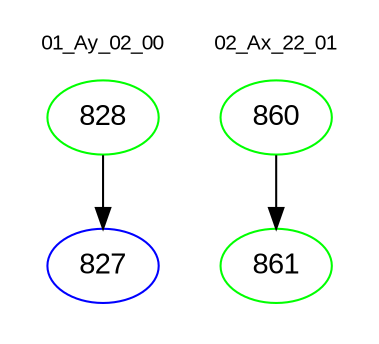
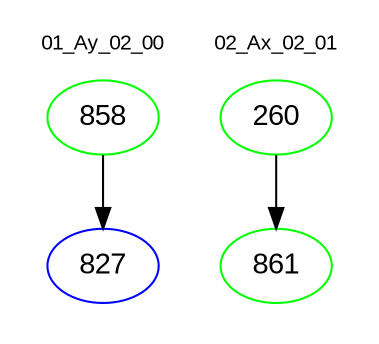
(276, 44) -> (276, 44)
(103, 117) -> (103, 117)
(276, 117) -> (276, 117)
